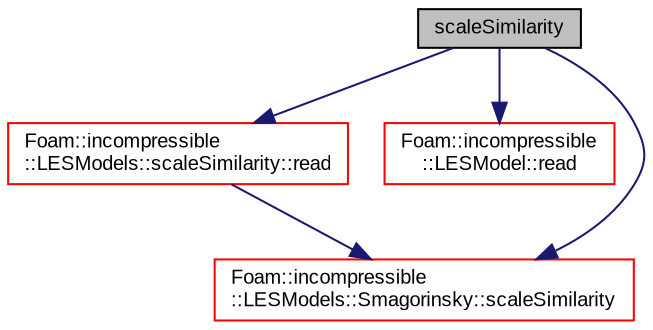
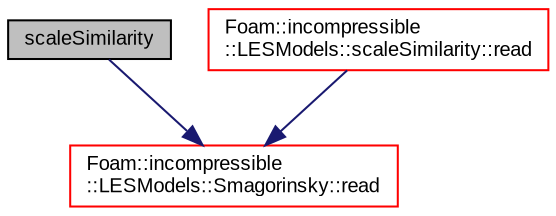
(363, 82) -> none
(500, 154) -> none
(424, 290) -> (234, 176)
